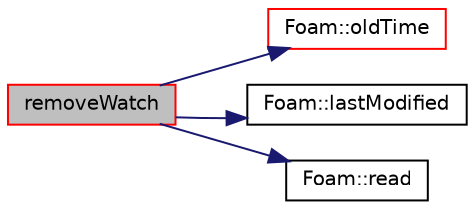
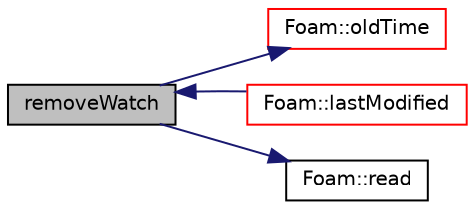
(92, 105) -> (92, 105)
(357, 105) -> (357, 105)
(201, 118) -> (221, 91)
